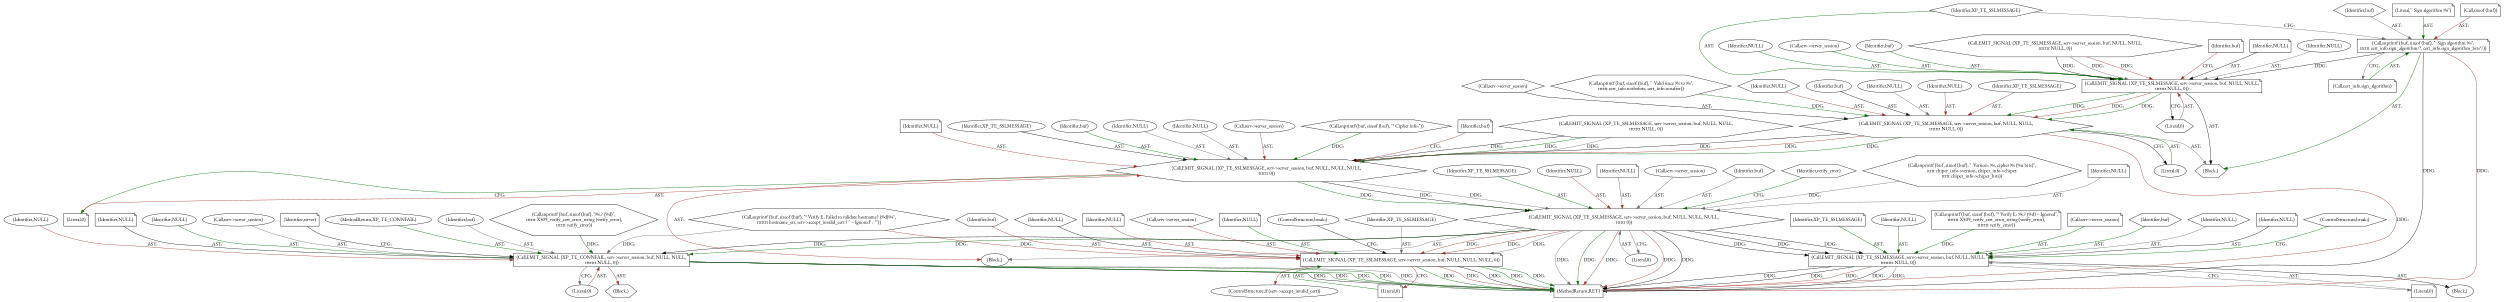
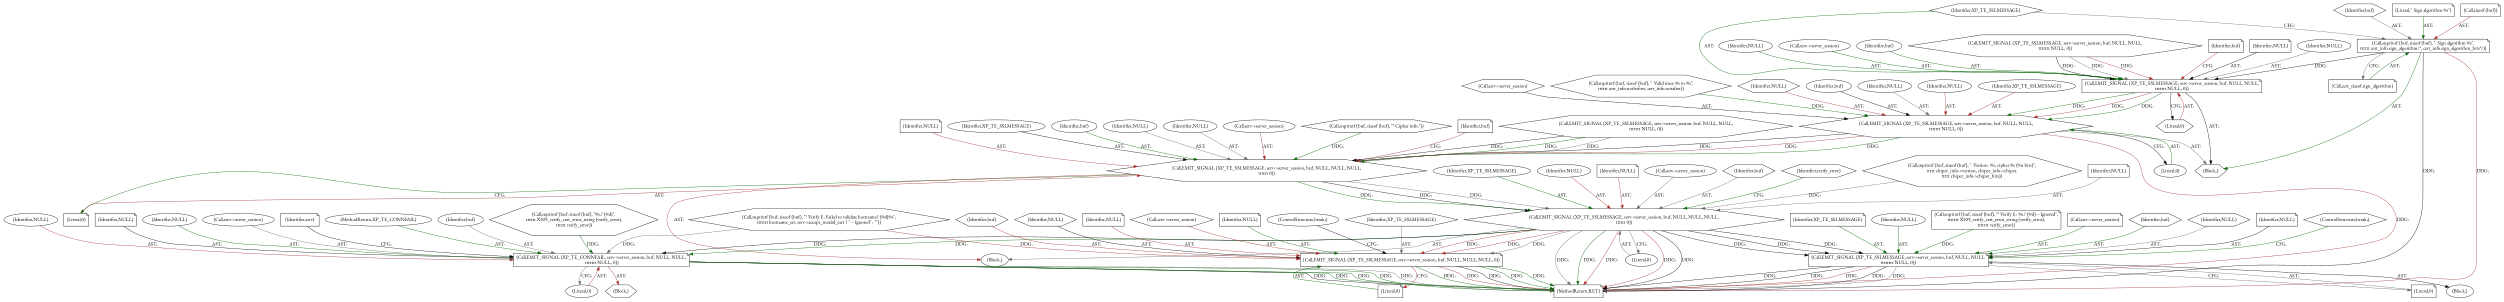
(2362, 86) -> (2362, 86)
(300, 220) -> (300, 220)
(1274, 291) -> none
